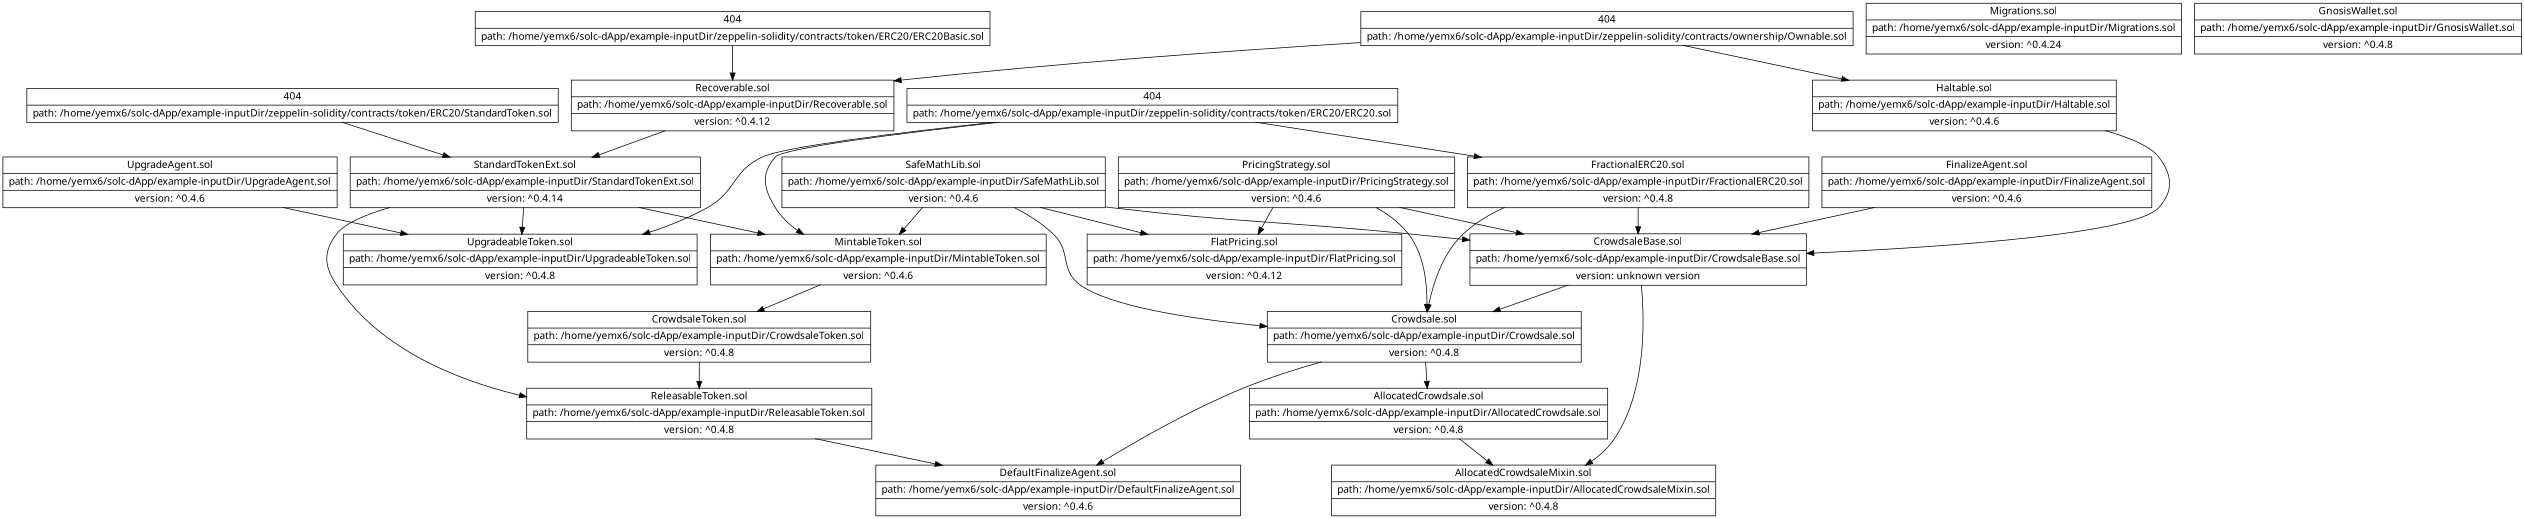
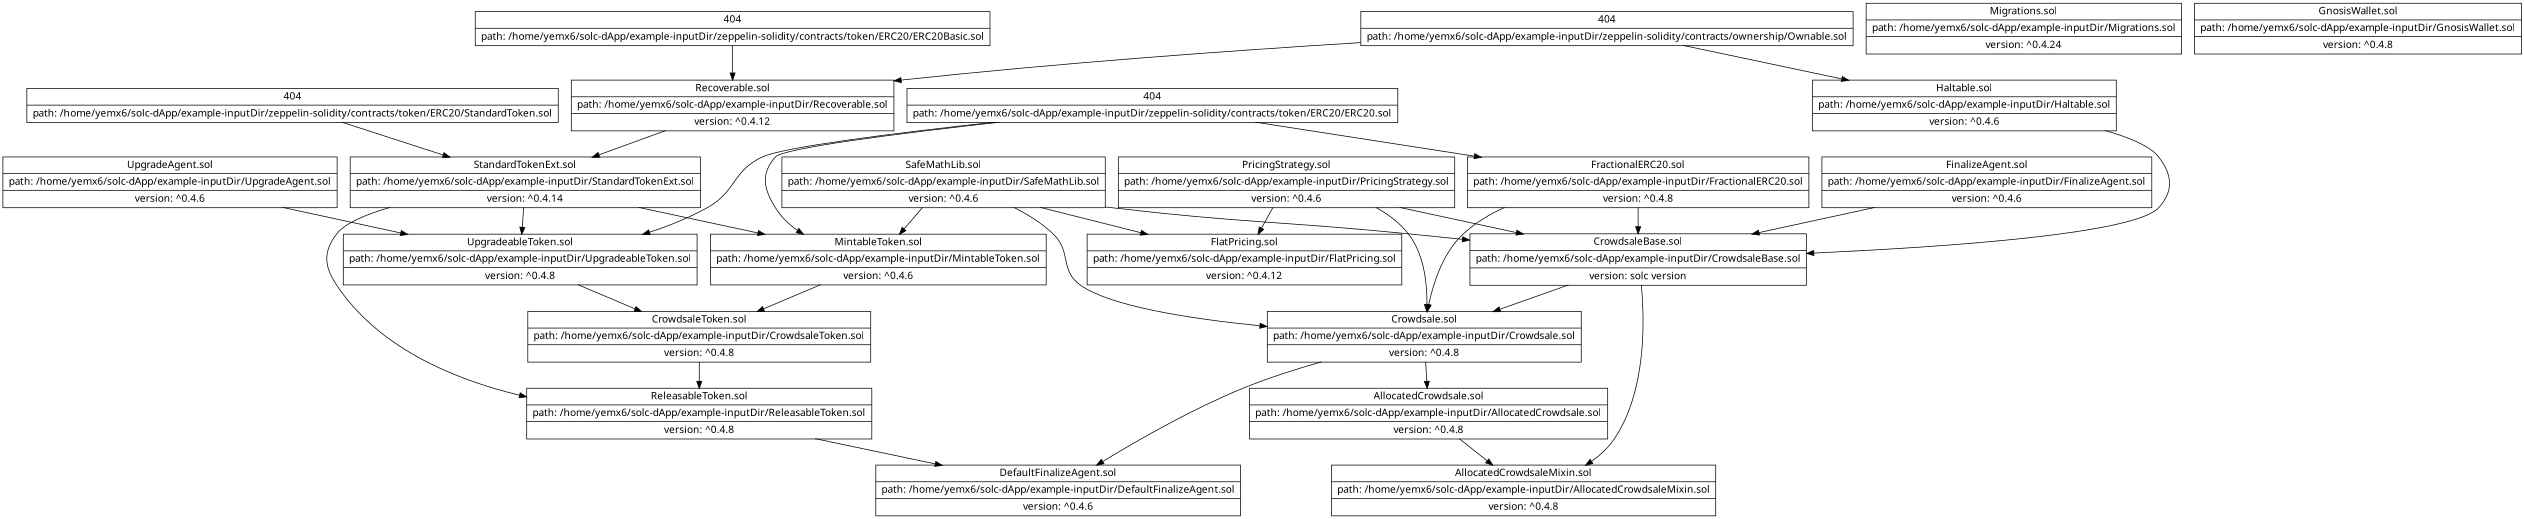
(1638, 276) -> (1638, 276)
none -> (606, 297)
